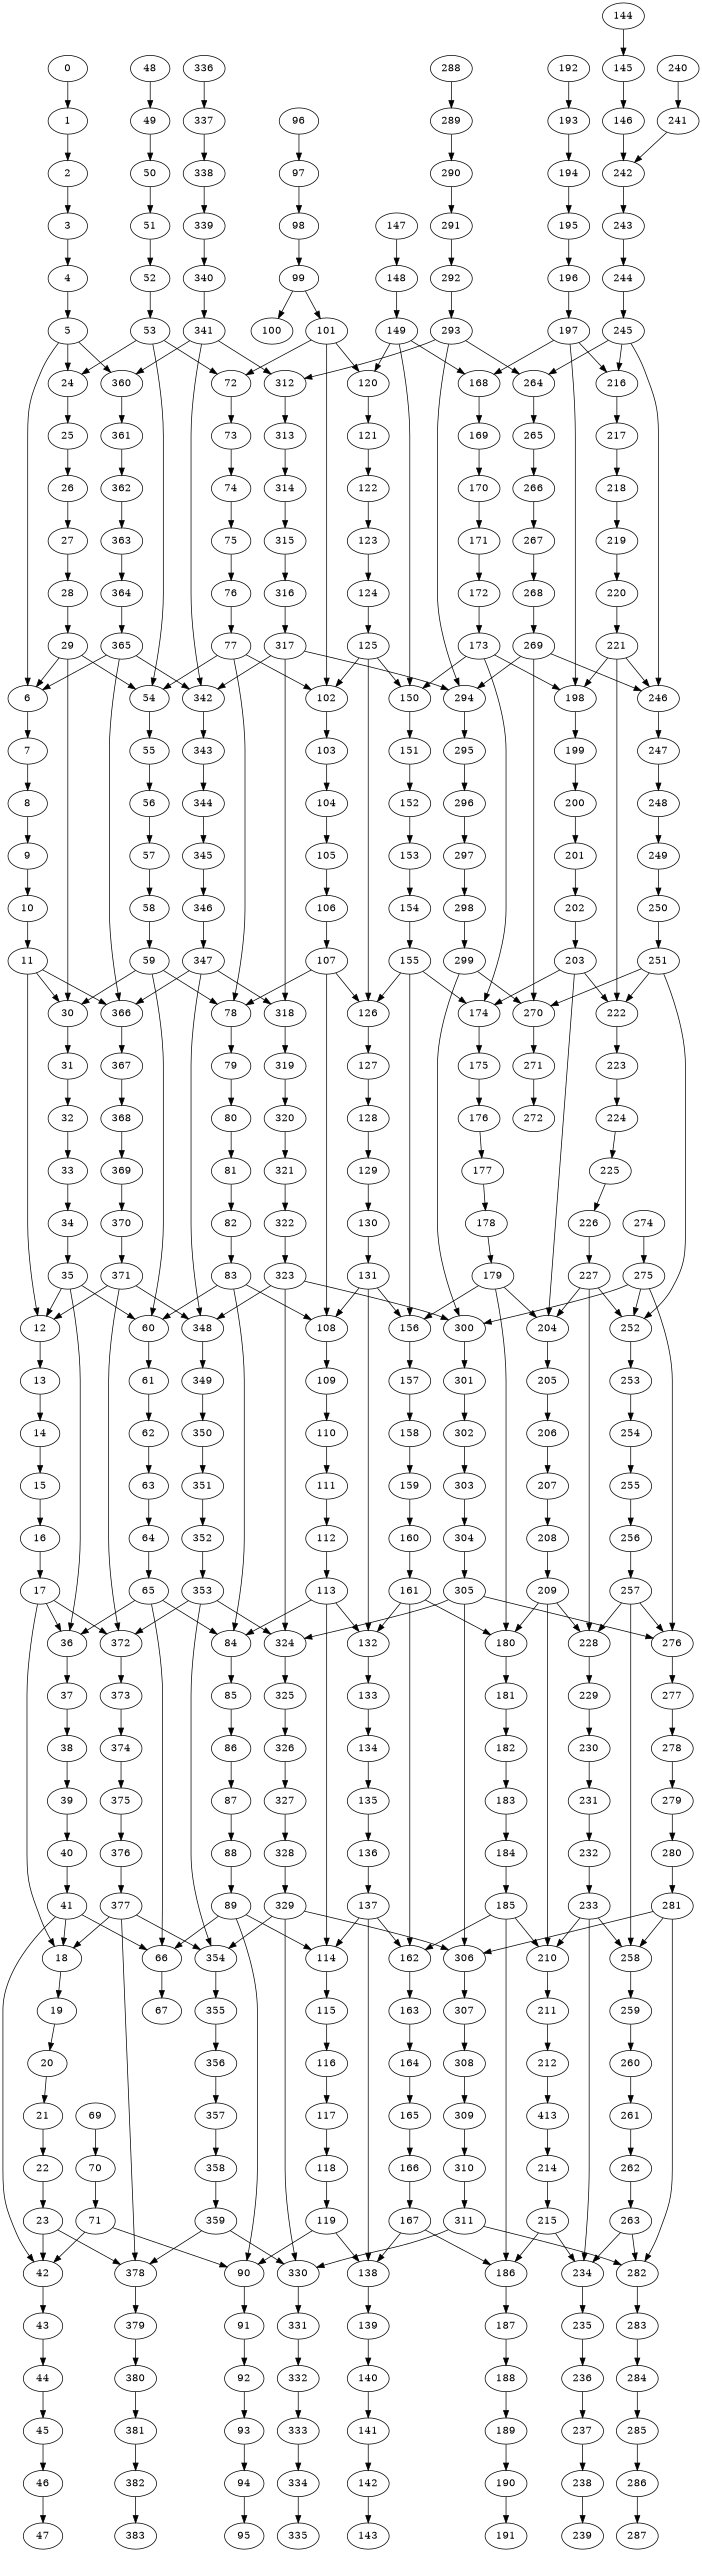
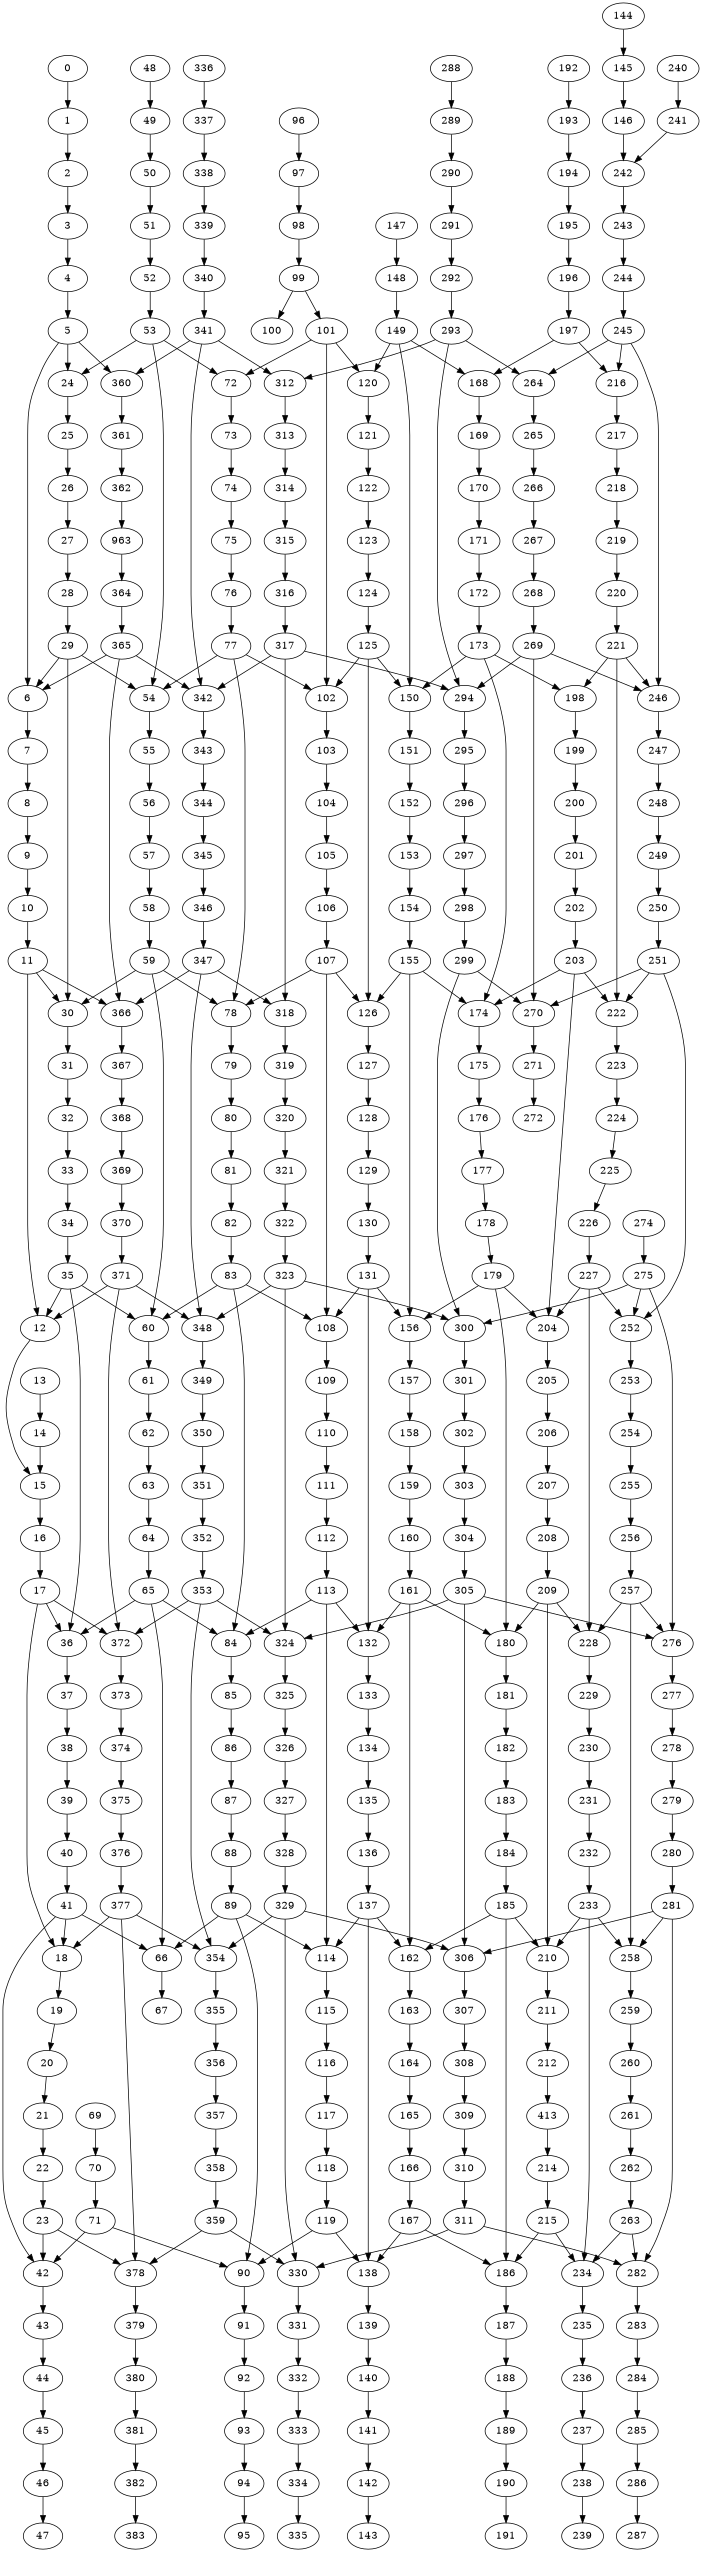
(575, 511) -> none
(122, 541) -> (122, 541)
(40, 1351) -> (6, 1404)
